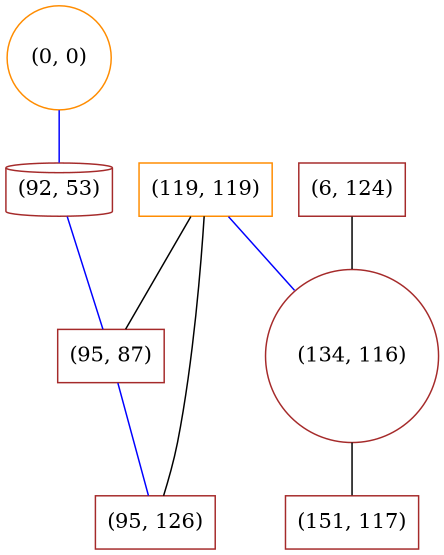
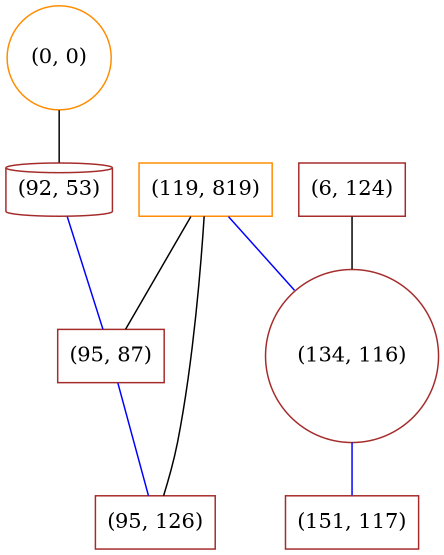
(59, 136) -> (59, 136)
(206, 190) -> (206, 190)
(352, 469) -> (352, 469)
